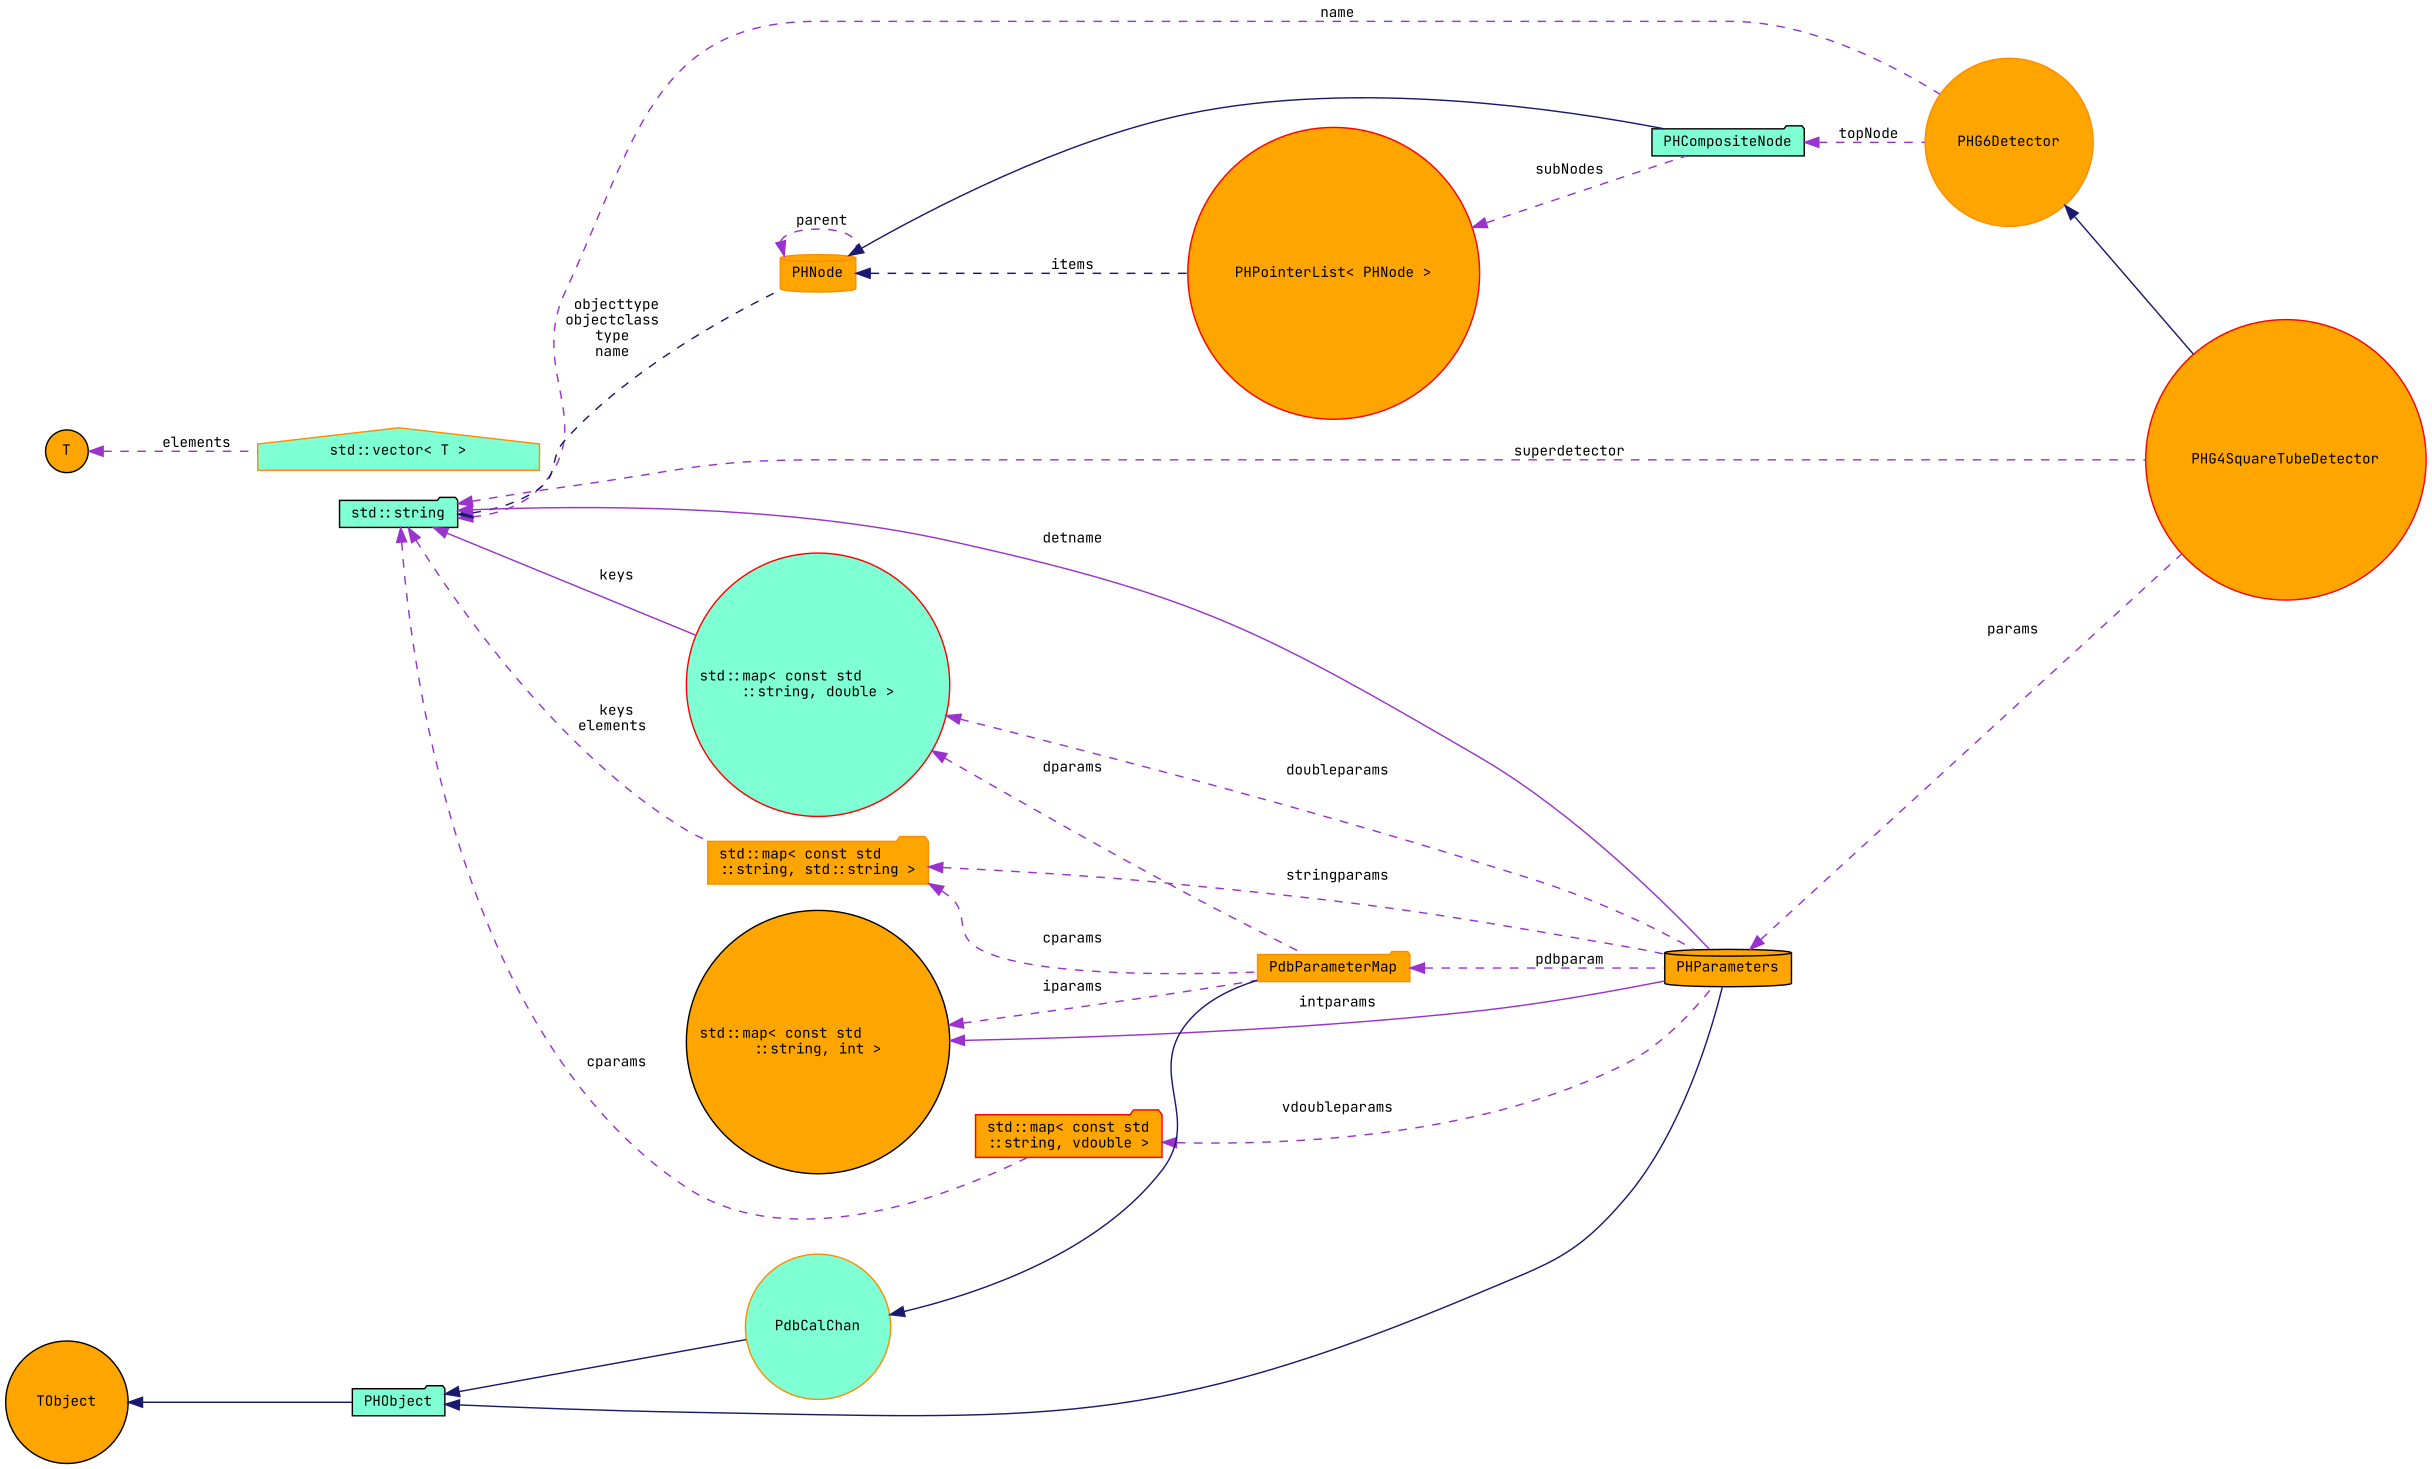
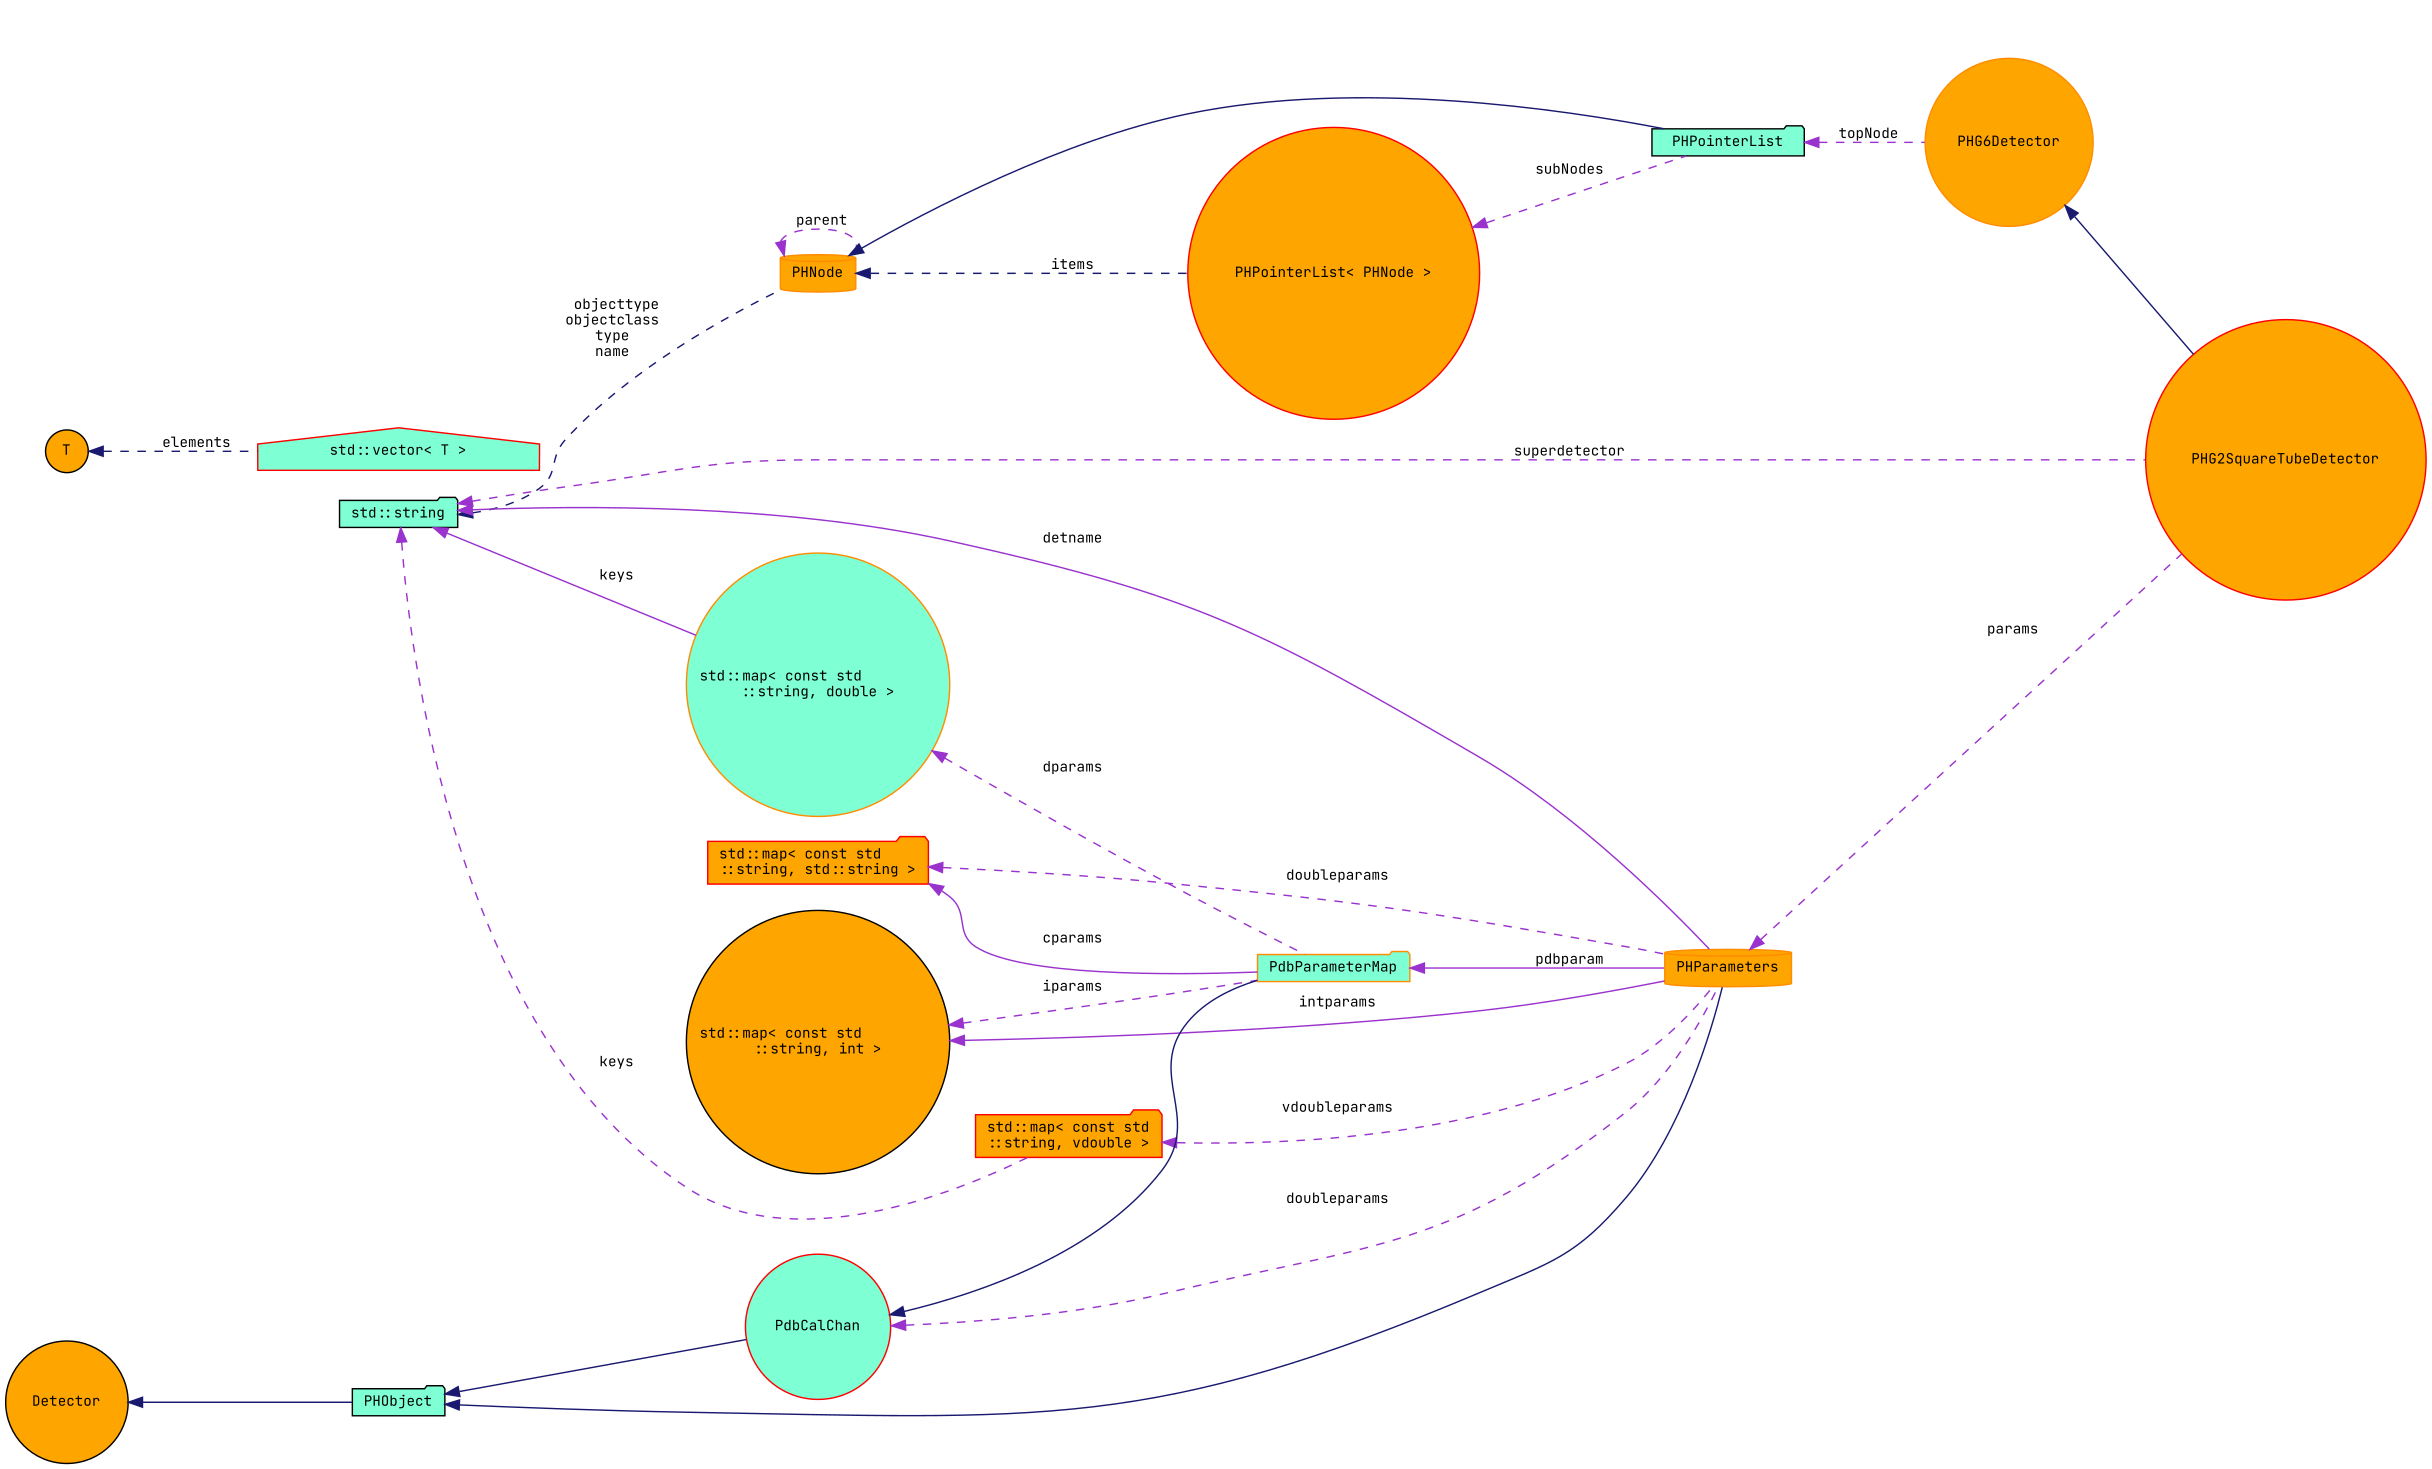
(1046, 21) -> none
(1728, 142) -> (1728, 142)
(180, 451) -> (180, 451)
(399, 451) -> (399, 451)
(2286, 460) -> (2286, 460)
(818, 685) -> (818, 685)
(544, 709) -> none
(1332, 819) -> (1358, 1250)
(818, 863) -> (818, 863)
(1334, 876) -> (1334, 876)
(1334, 968) -> (1334, 968)
(1544, 968) -> (1544, 968)
(1728, 968) -> (1728, 968)
(1081, 970) -> (1081, 970)
(613, 1063) -> (613, 1063)
(818, 1327) -> (818, 1327)
(67, 1402) -> (67, 1402)
